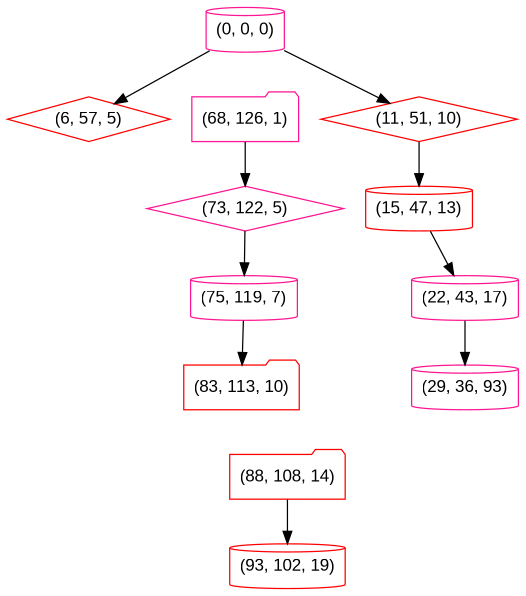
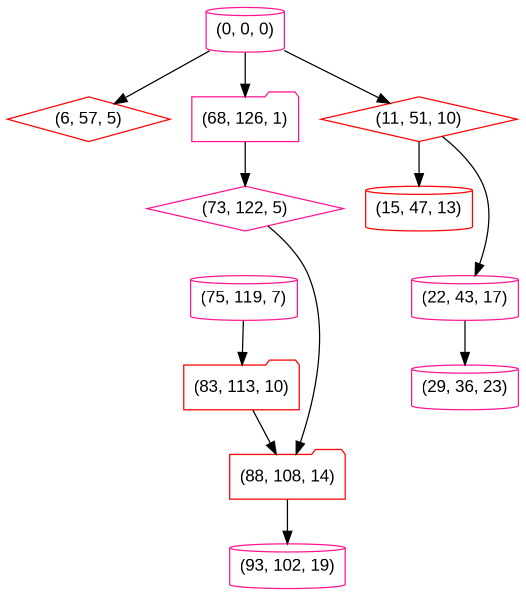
none -> (245, 68)
(245, 247) -> (319, 327)
(439, 248) -> (486, 193)
(465, 387) -> (465, 387)
none -> (262, 427)
(287, 566) -> (287, 566)
